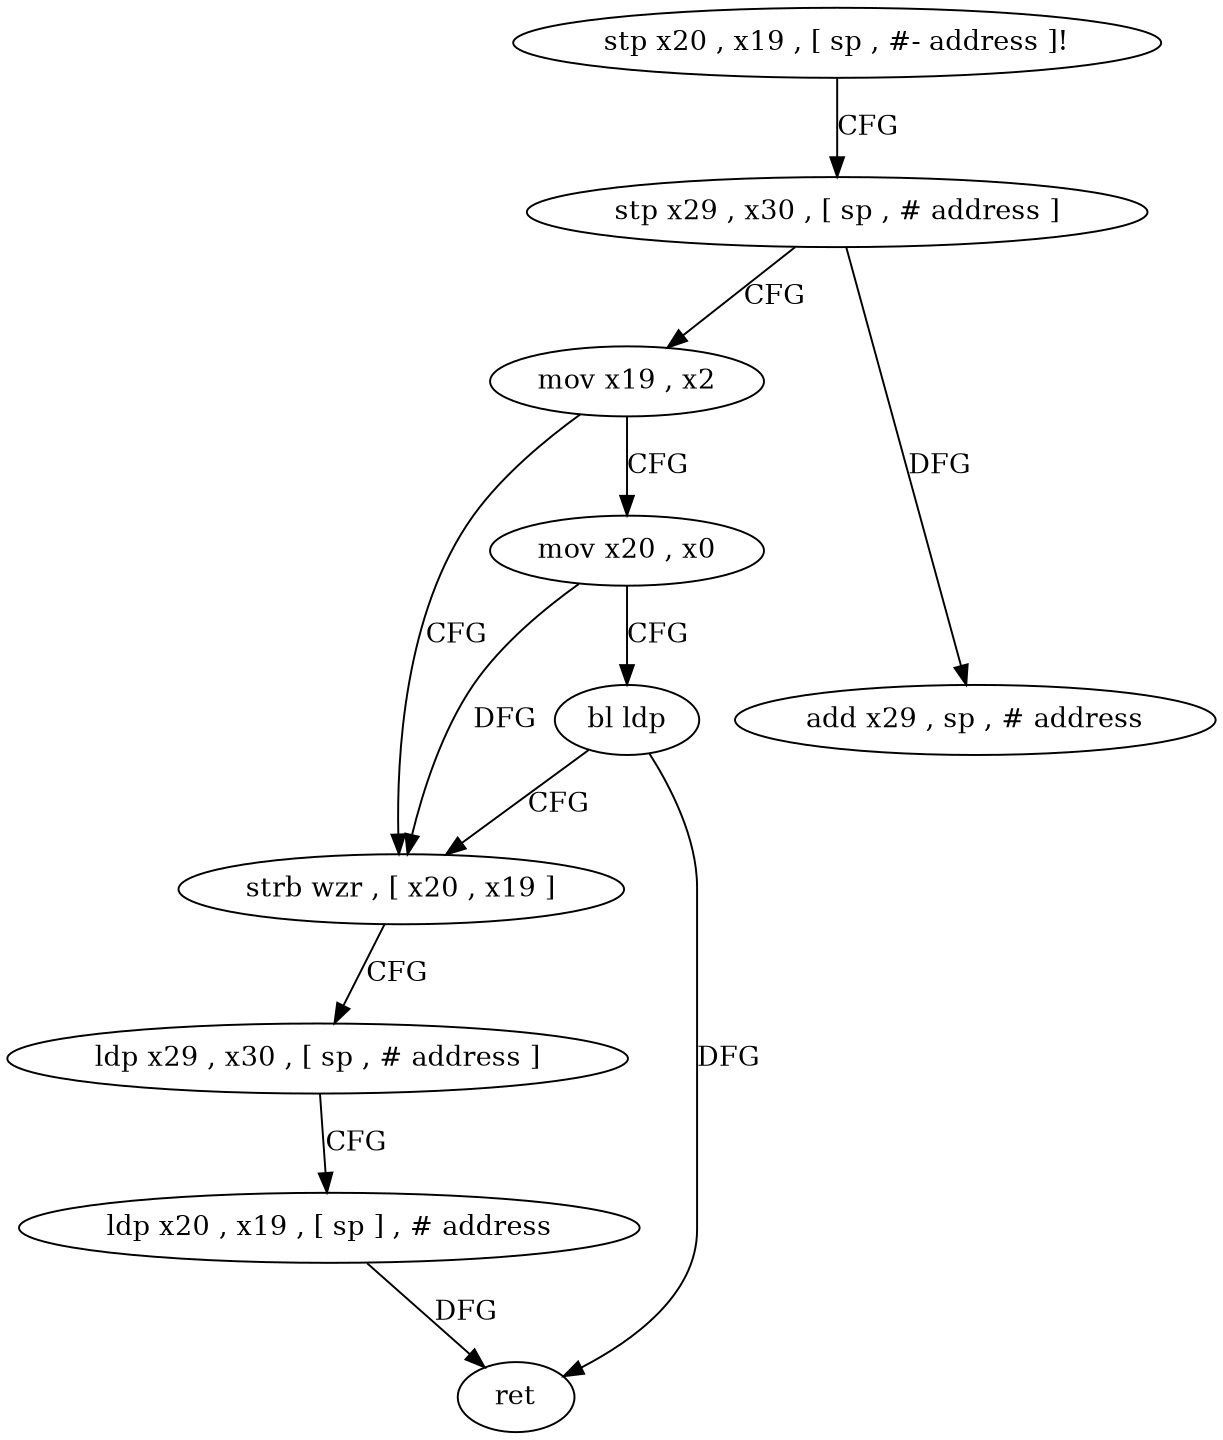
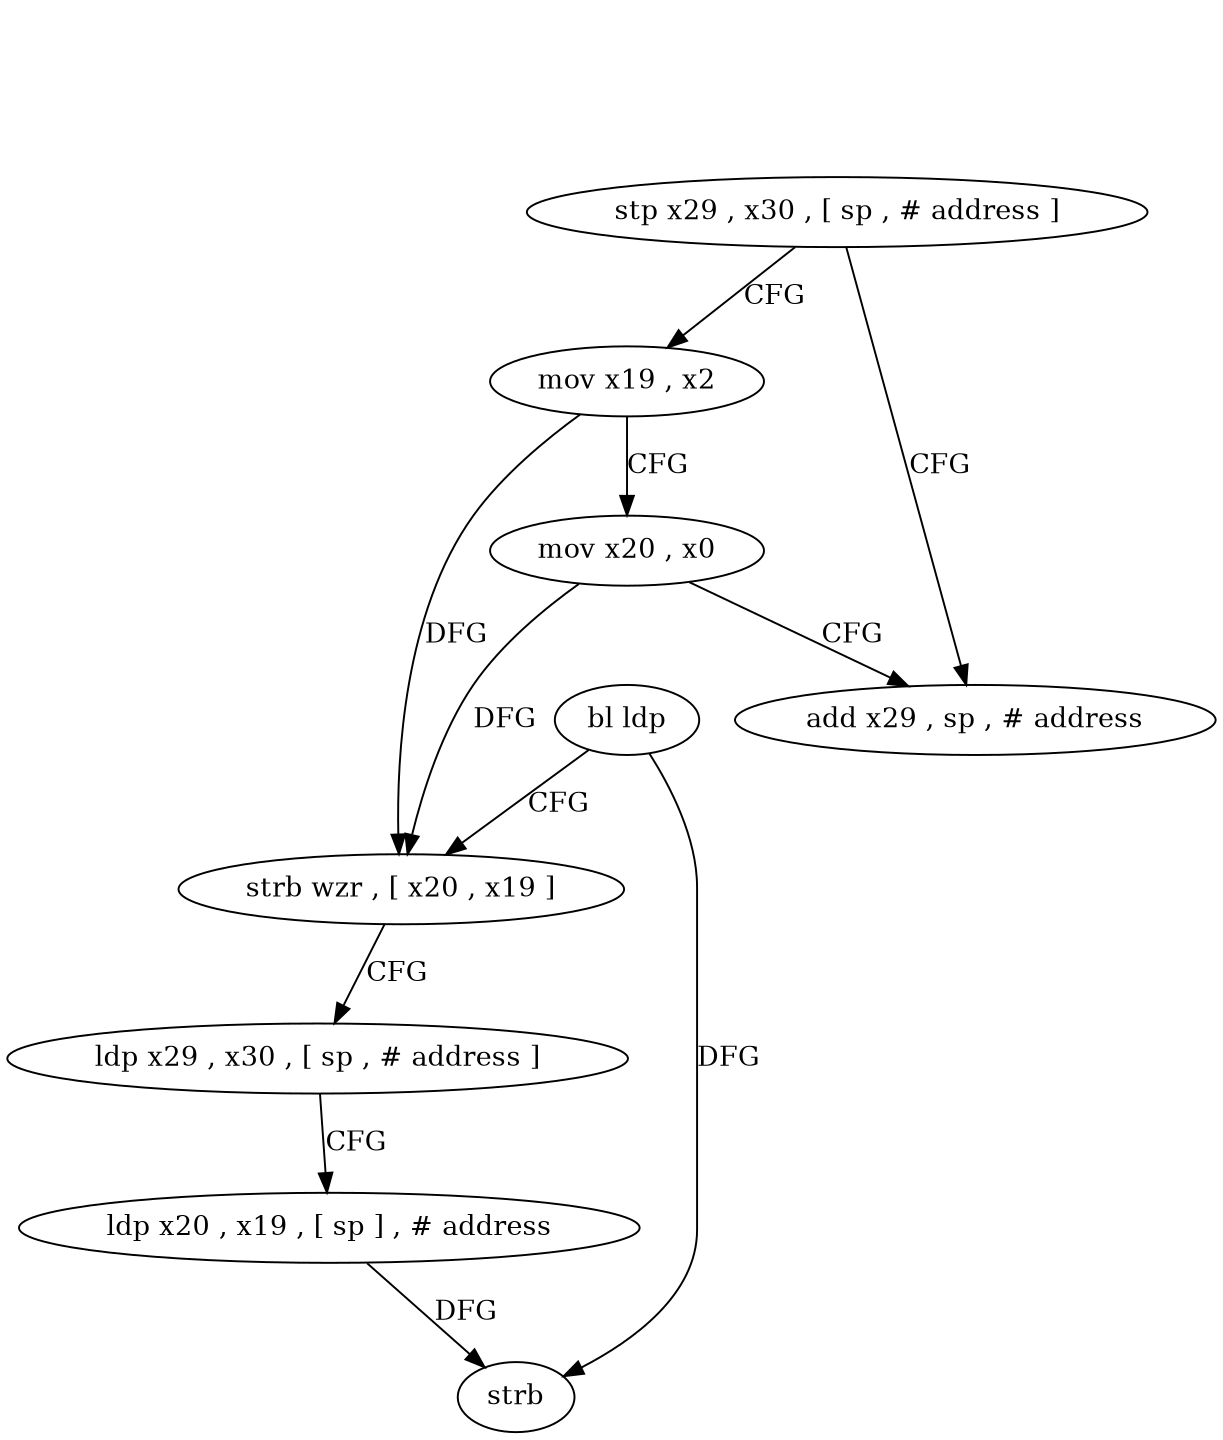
(837, 43) -> none
(940, 466) -> (940, 466)
(627, 626) -> (790, 630)
(457, 635) -> (457, 635)
(516, 1397) -> (516, 1397)
